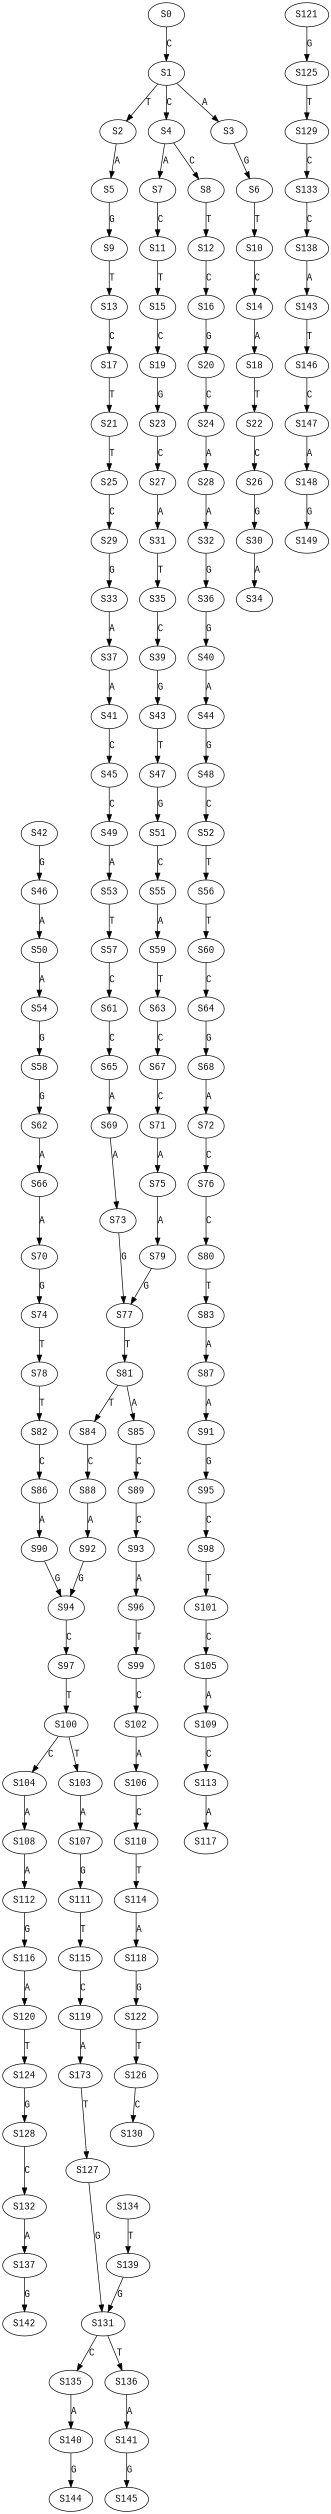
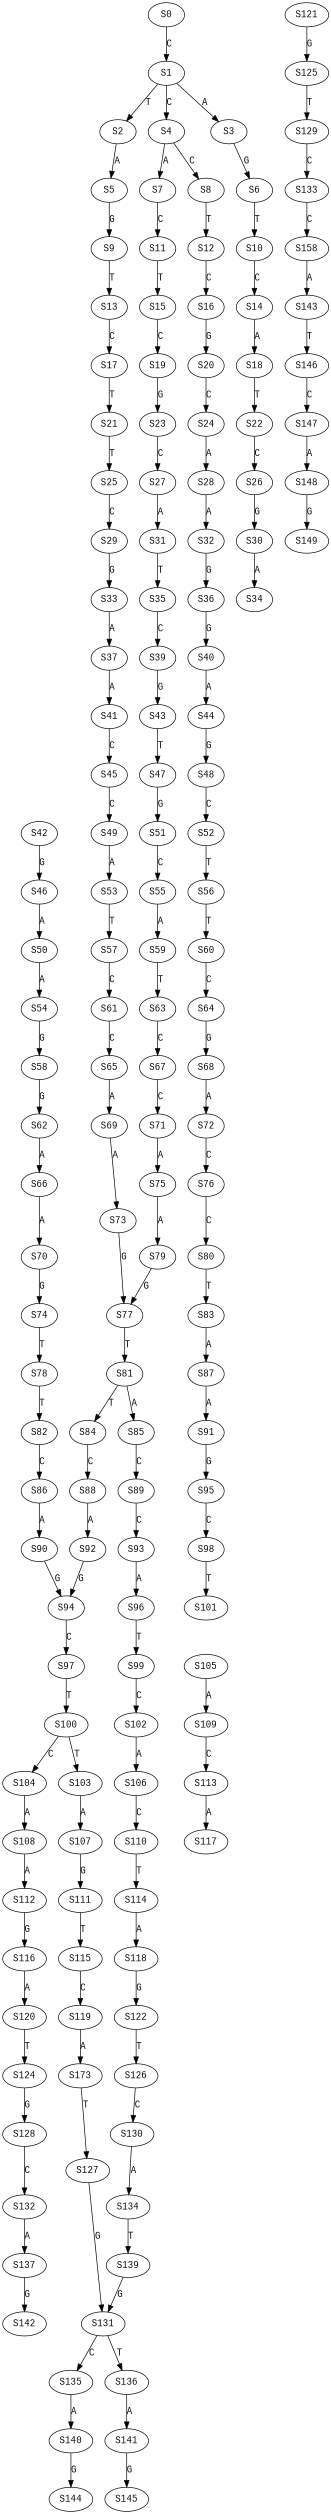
(307, 249) -> (307, 249)
(206, 1634) -> none
none -> (130, 2167)
